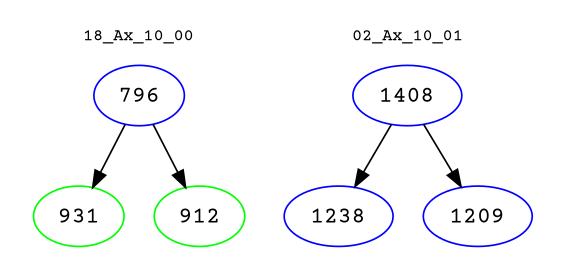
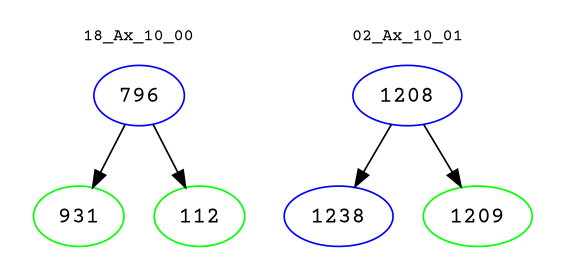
(407, 96) -> (407, 96)
(199, 216) -> (199, 216)
(478, 216) -> (478, 216)
